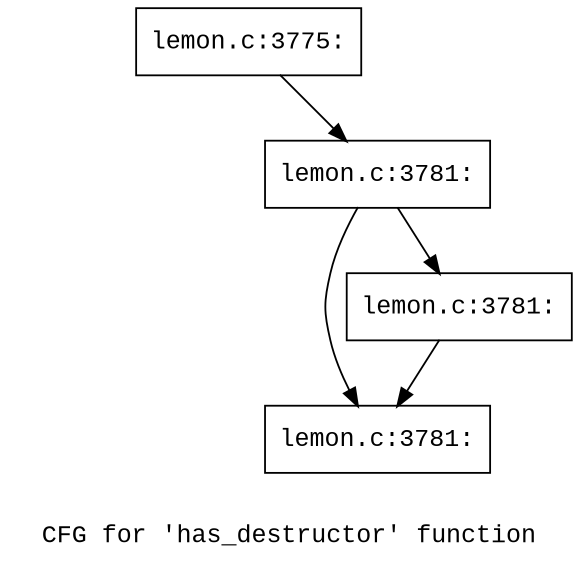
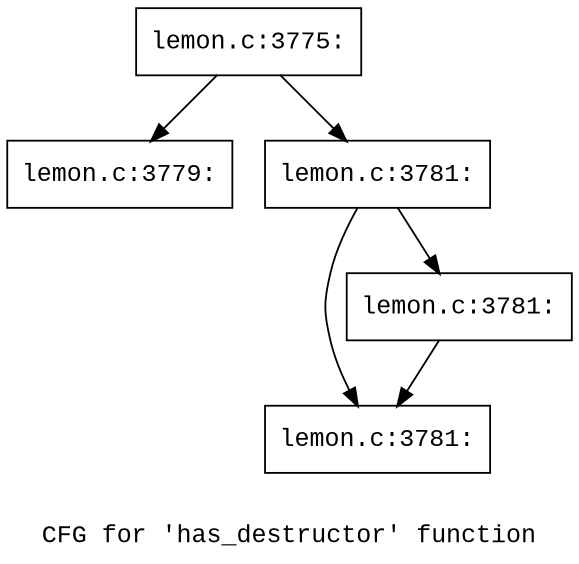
none -> (120, 174)
